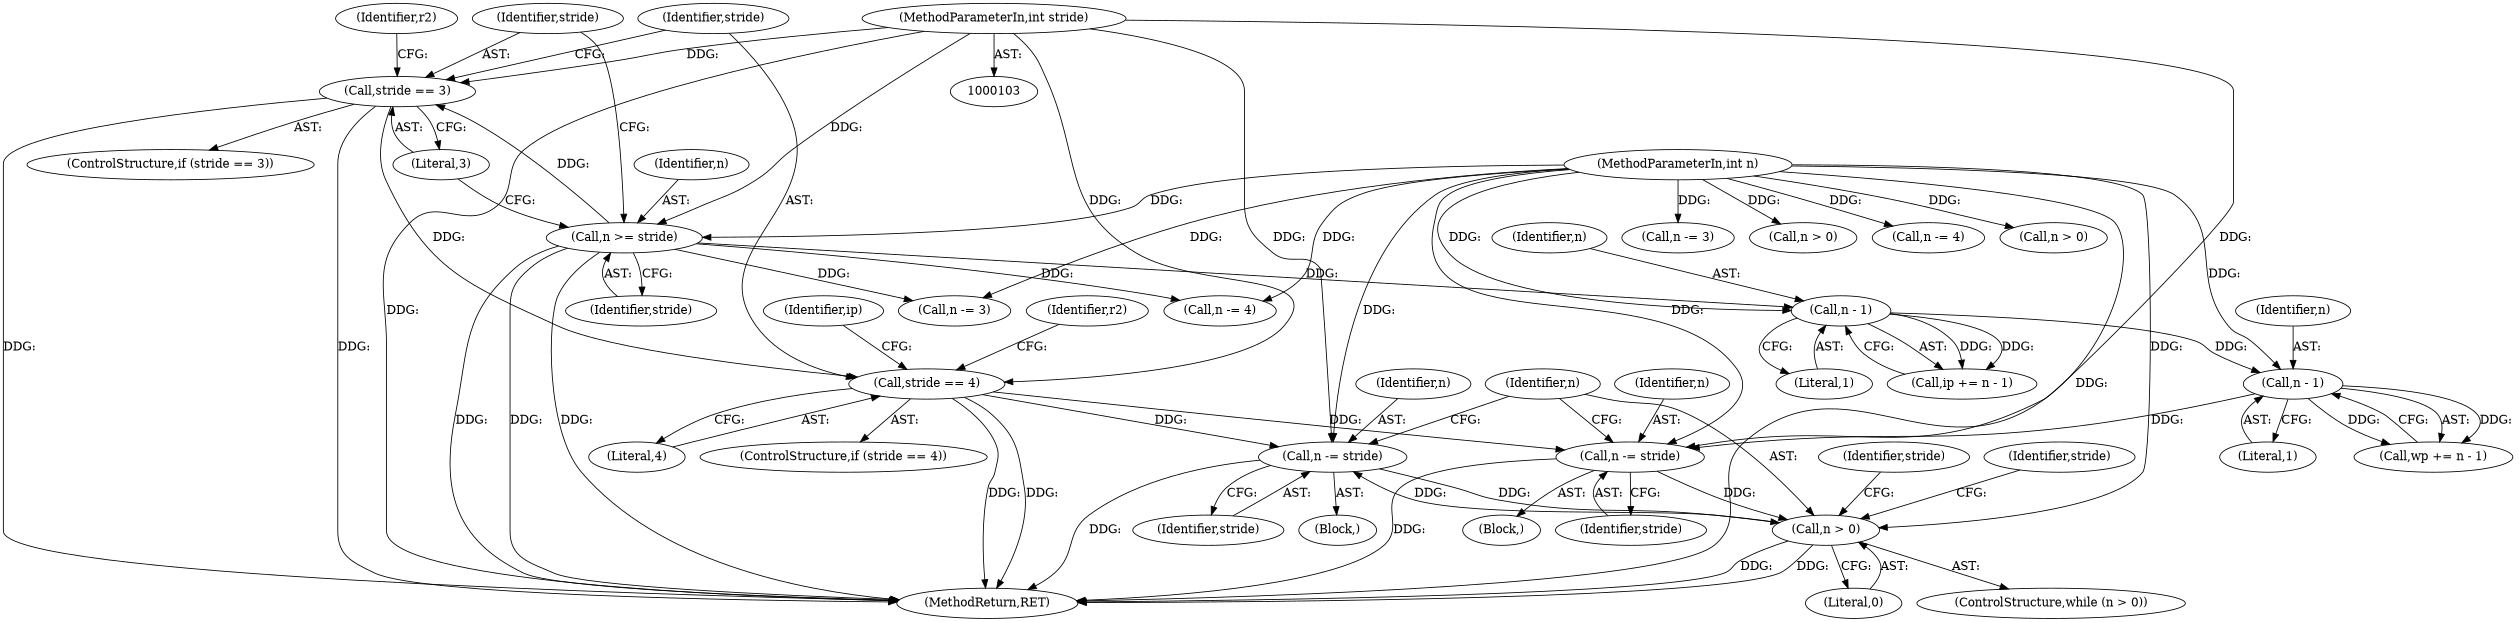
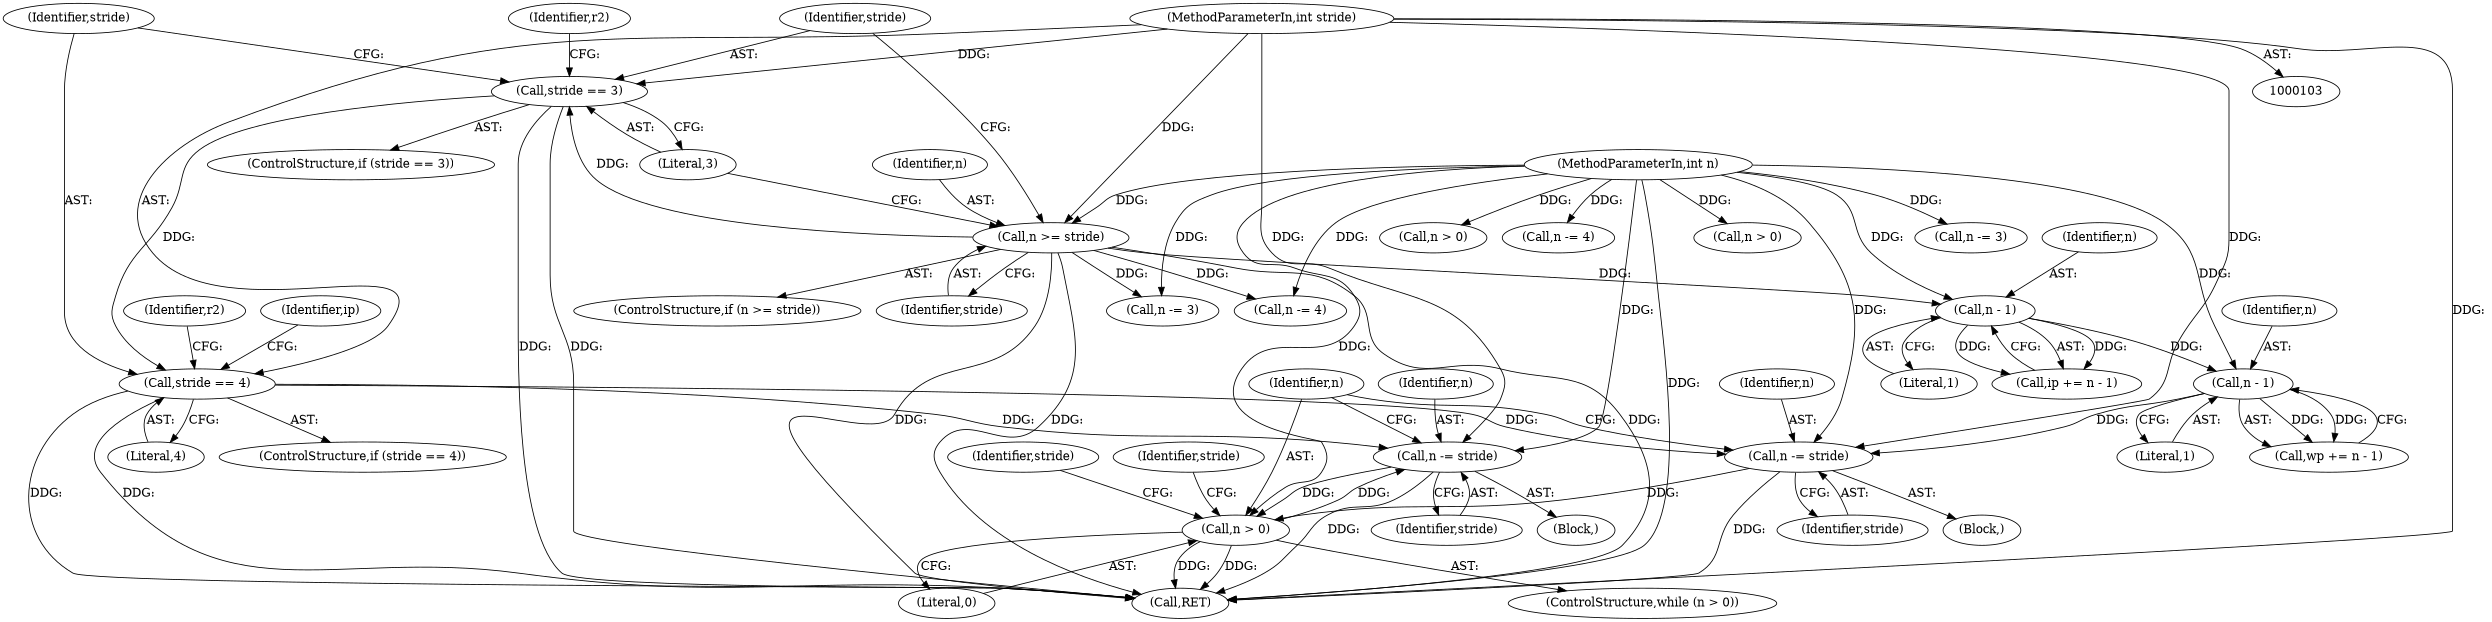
(1107, 201) -> (158, 201)
none -> (717, 311)
(987, 603) -> (1180, 603)
